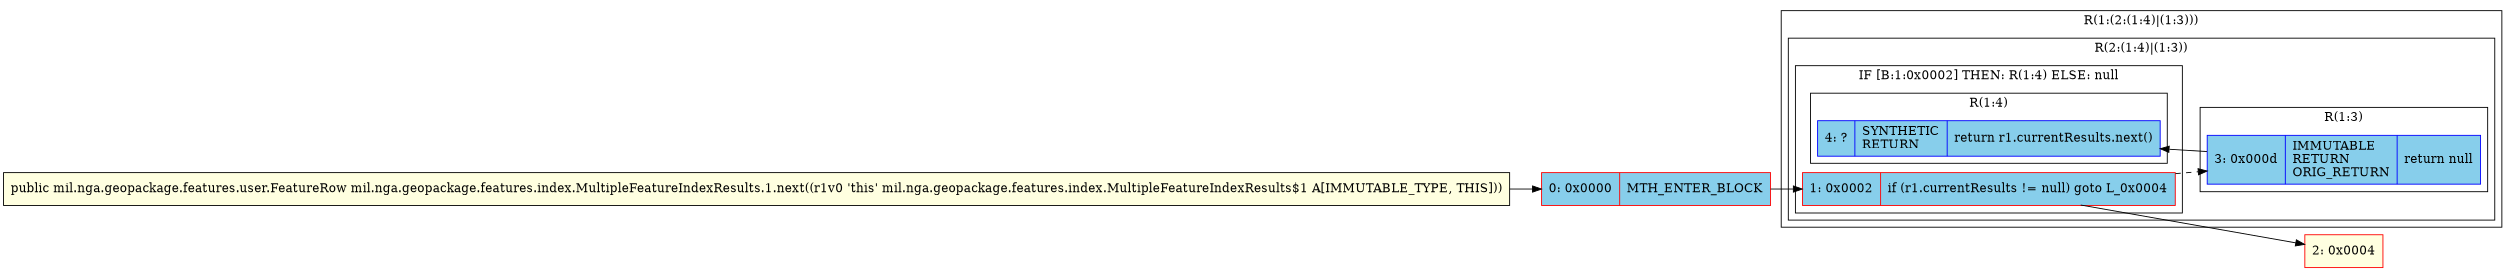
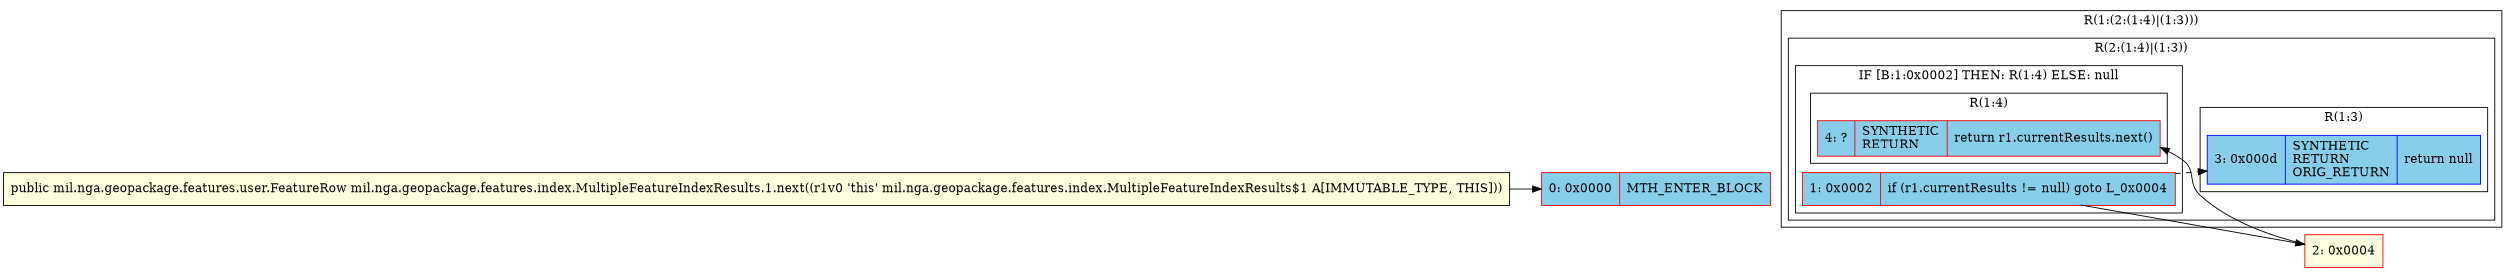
(1989, 138) -> (1989, 138)
(2334, 146) -> (2331, 146)
(2188, 150) -> (2224, 213)
(1782, 189) -> none
